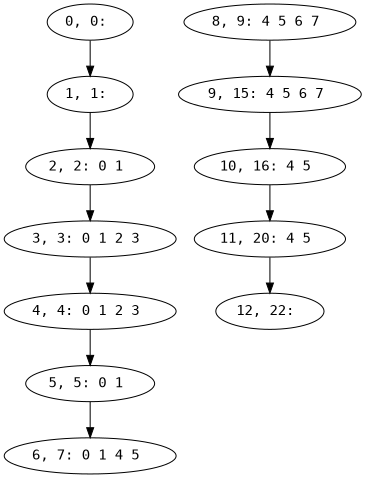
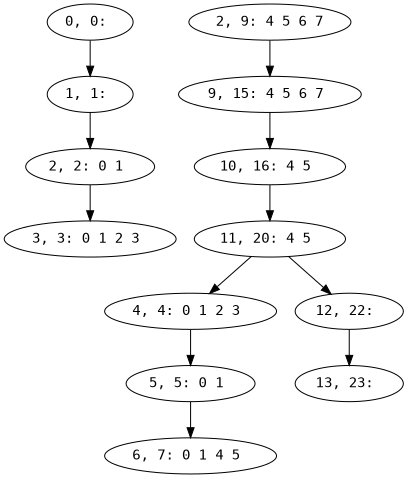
(270, 22) -> (270, 22)
(90, 270) -> (234, 272)
none -> (349, 384)
